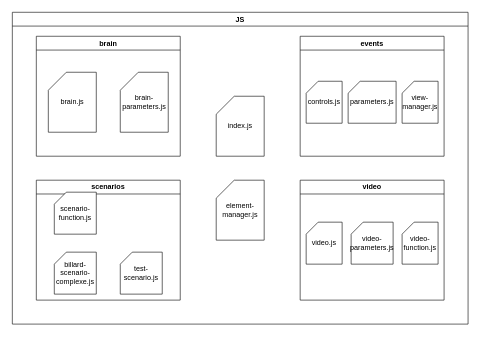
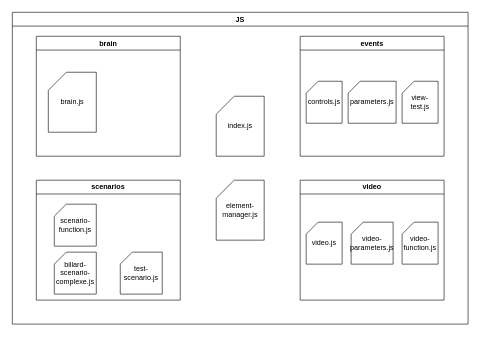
(144, 102) -> none
(420, 102) -> (420, 102)
(75, 213) -> (75, 225)
